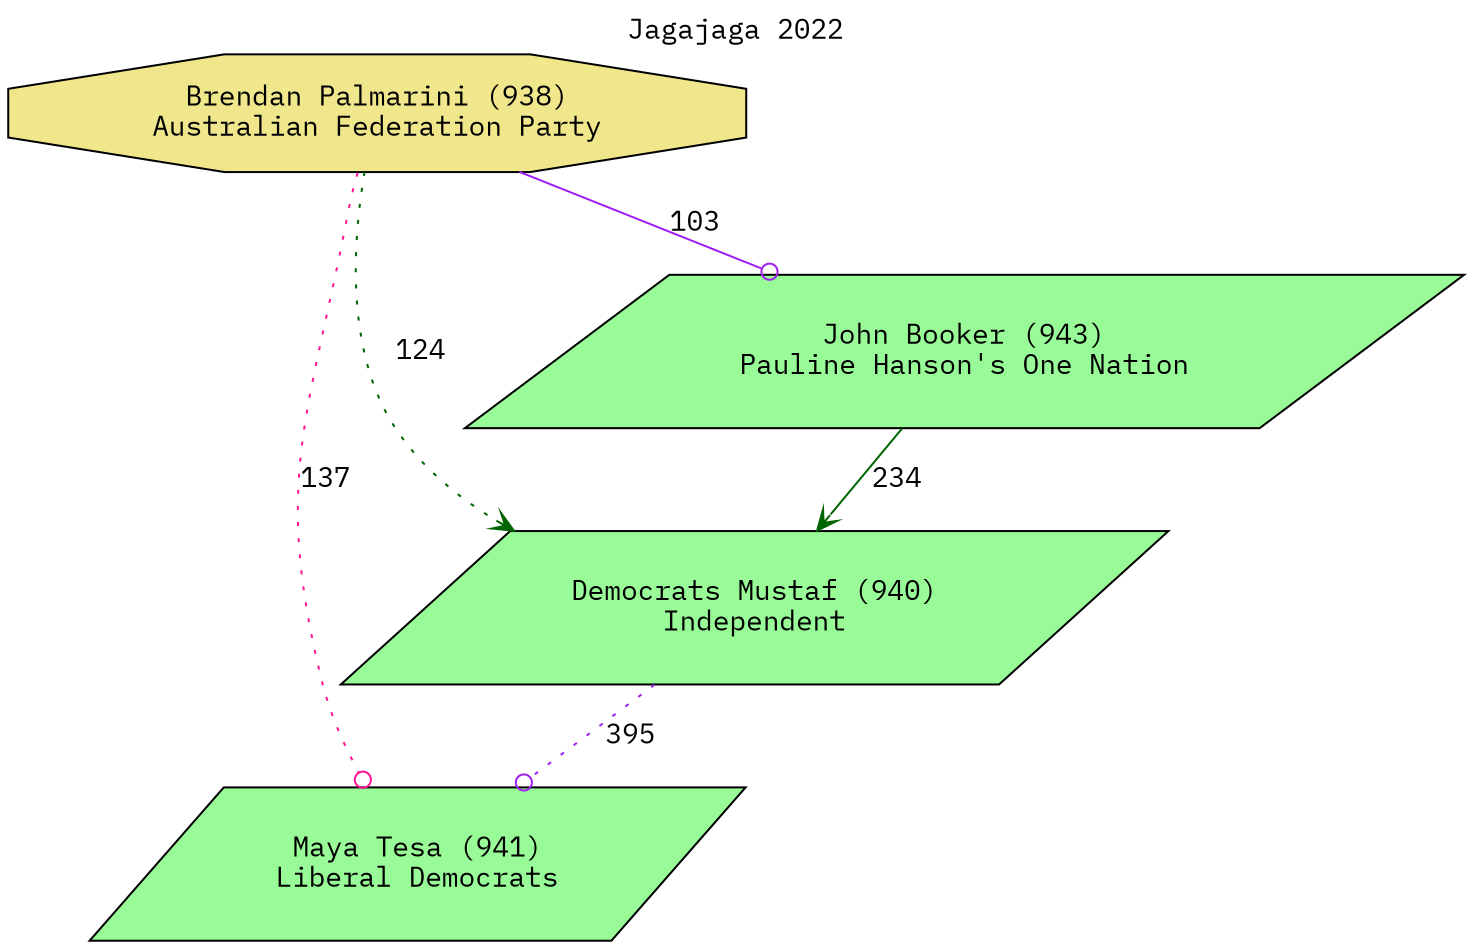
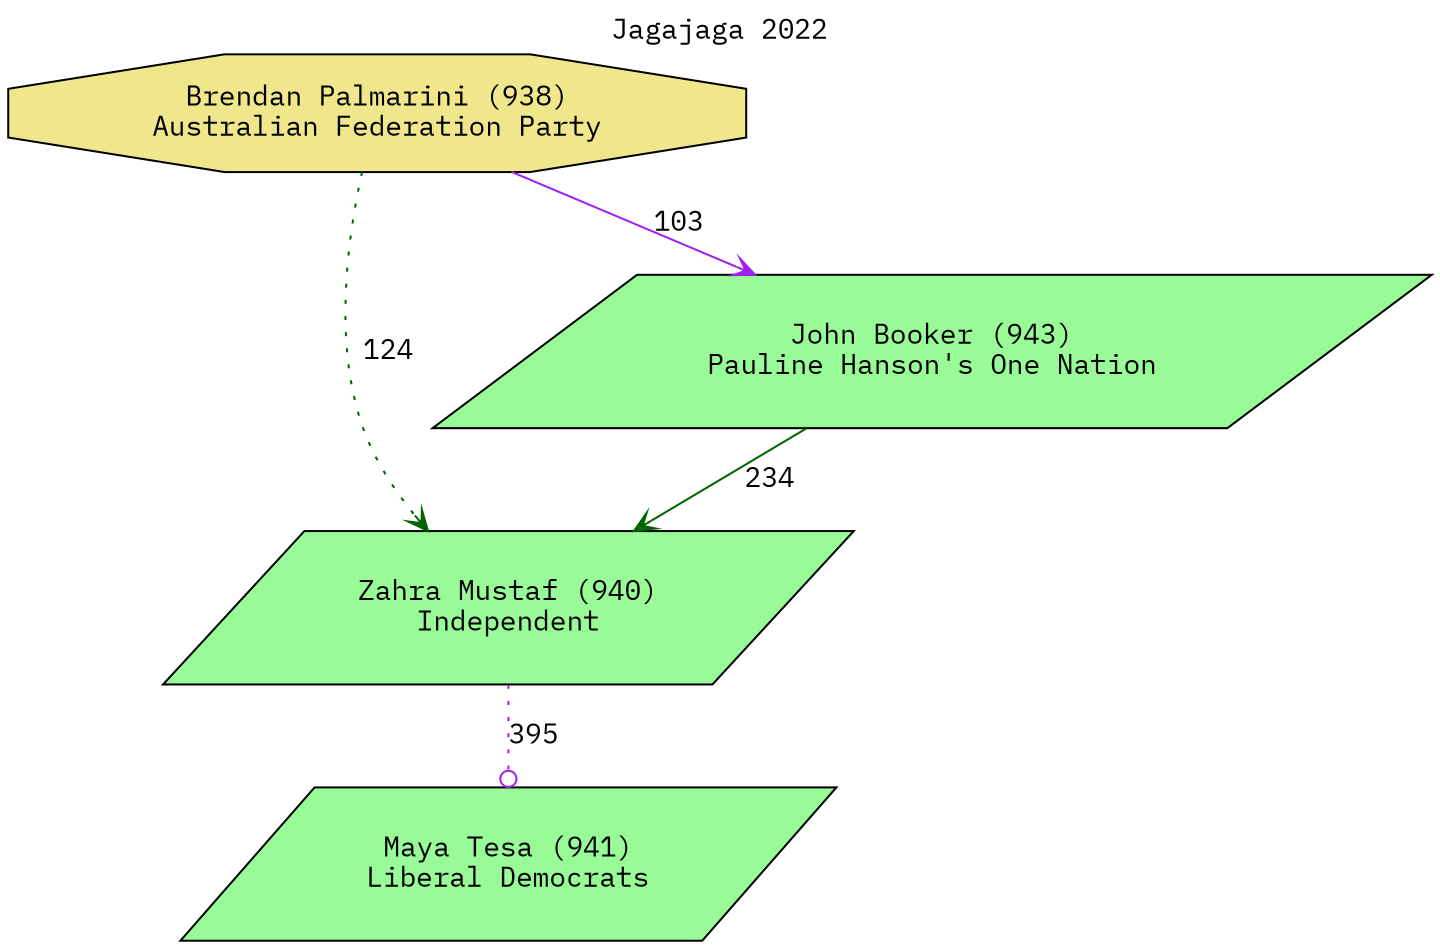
(640, 220) -> (624, 219)
(300, 474) -> none
(755, 608) -> (508, 608)
